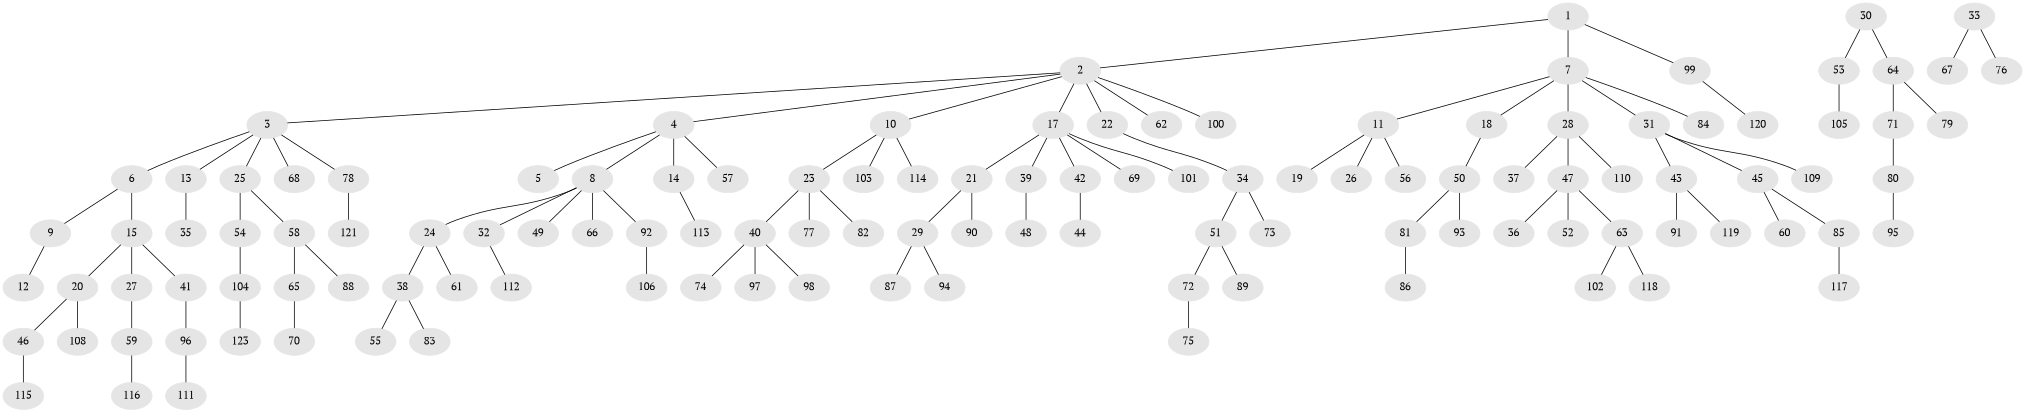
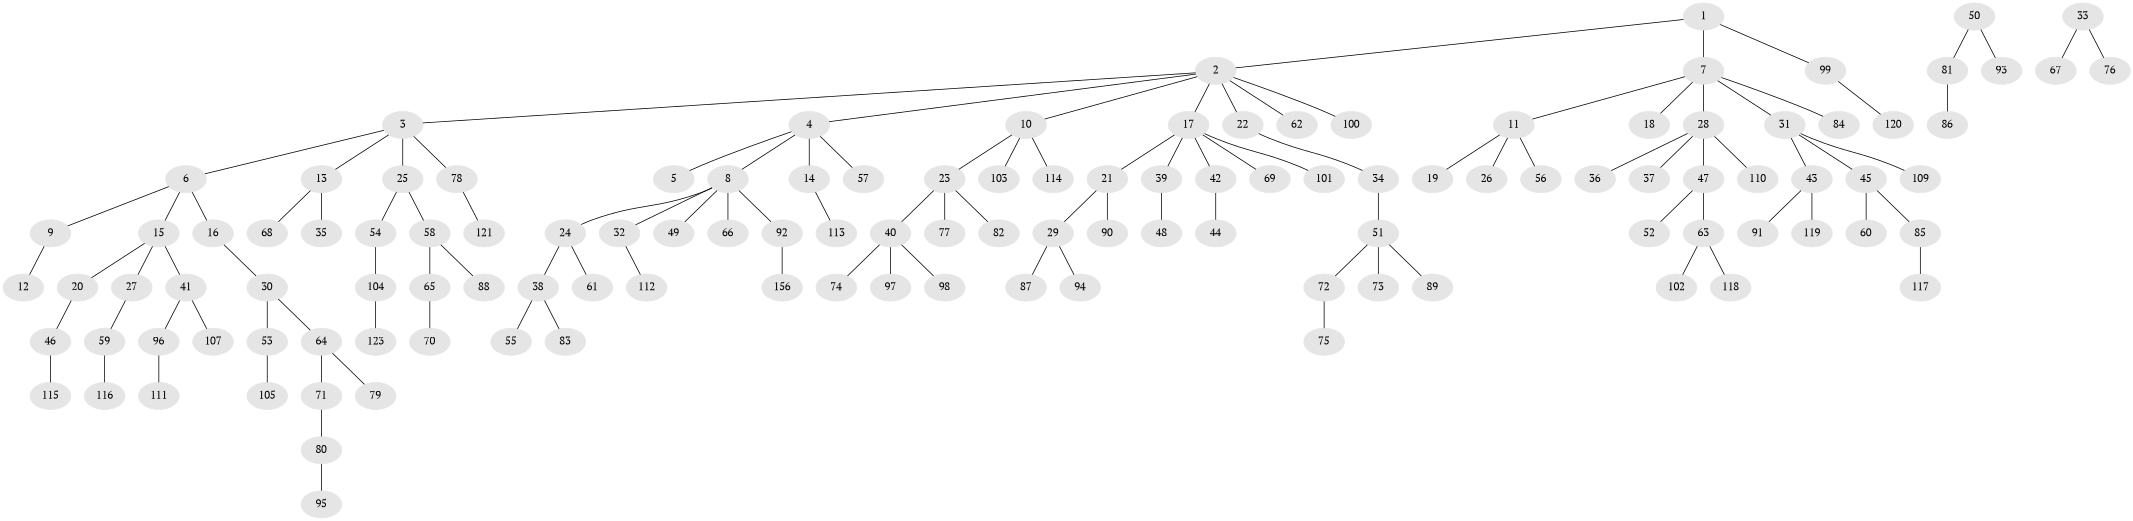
(281, 152) -> (294, 206)
(1473, 152) -> none
(1256, 206) -> (1378, 261)
(1541, 206) -> (1649, 152)
none -> (213, 233)
(647, 288) -> (782, 288)
(78, 342) -> none
none -> (213, 342)
